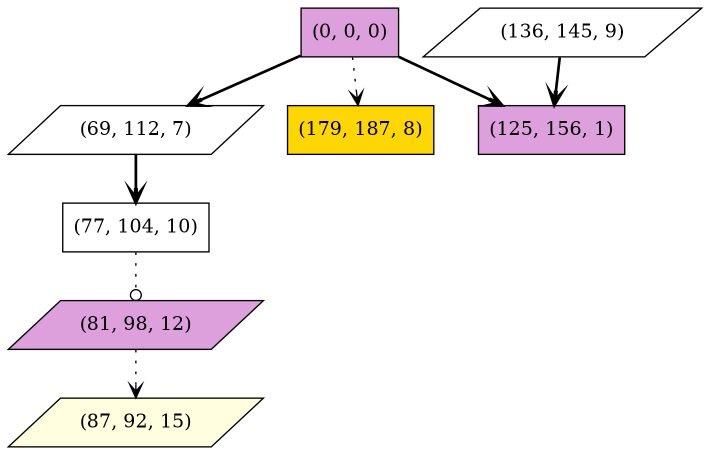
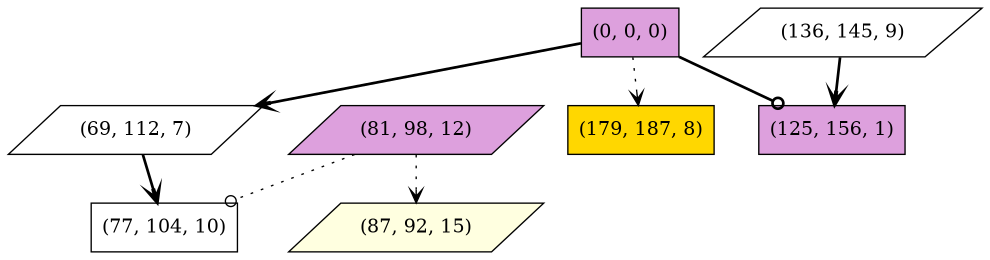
(444, 78) -> (726, 79)
(136, 271) -> (295, 177)
